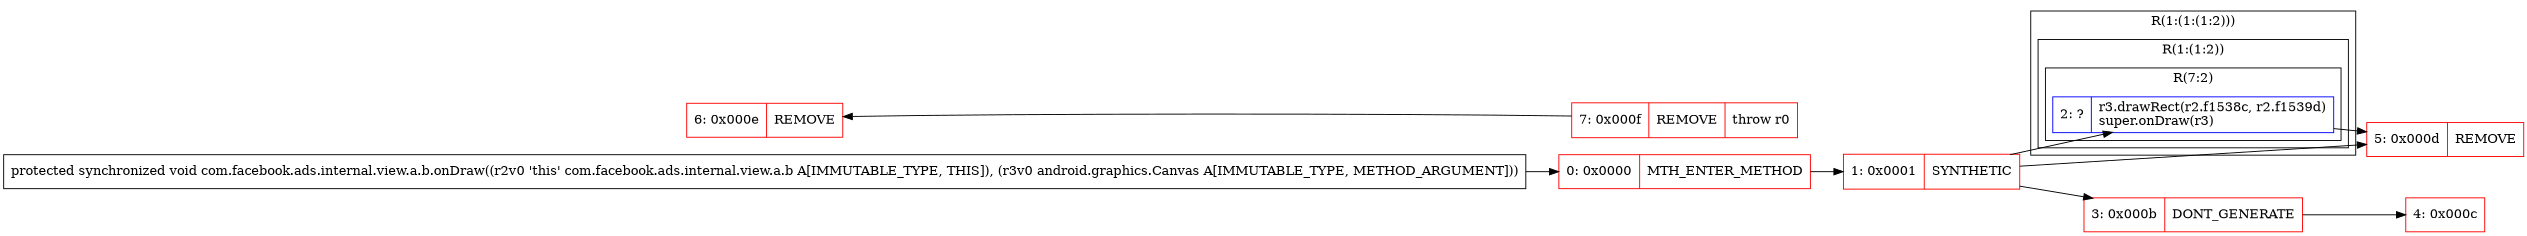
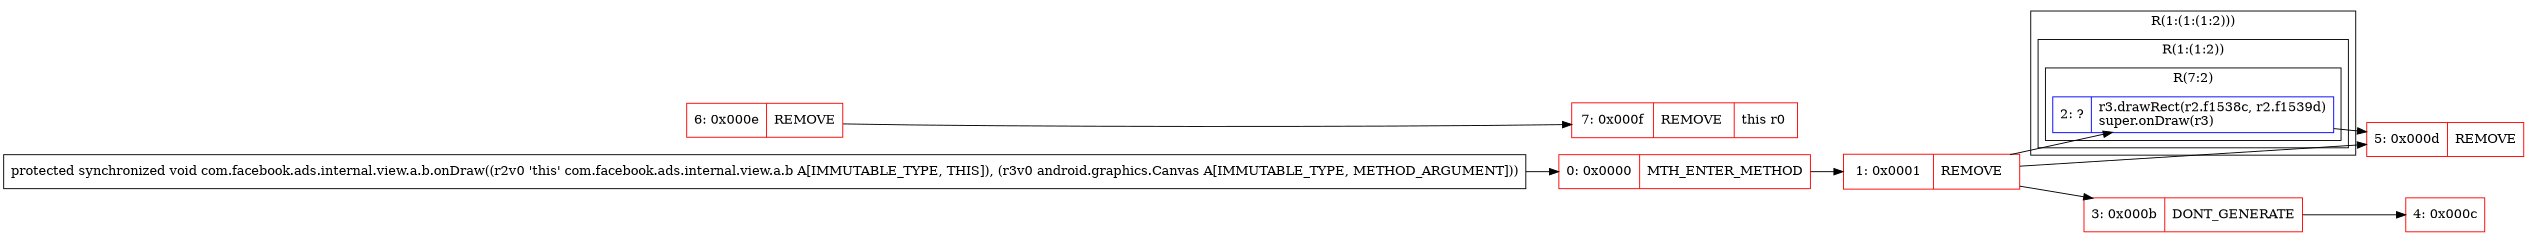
(1212, 114) -> (1203, 126)
(1761, 120) -> (1764, 120)
(1972, 171) -> (1972, 171)
